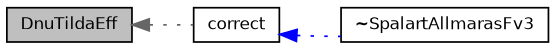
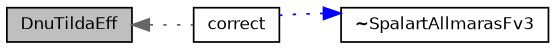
(319, 36) -> (302, 14)
